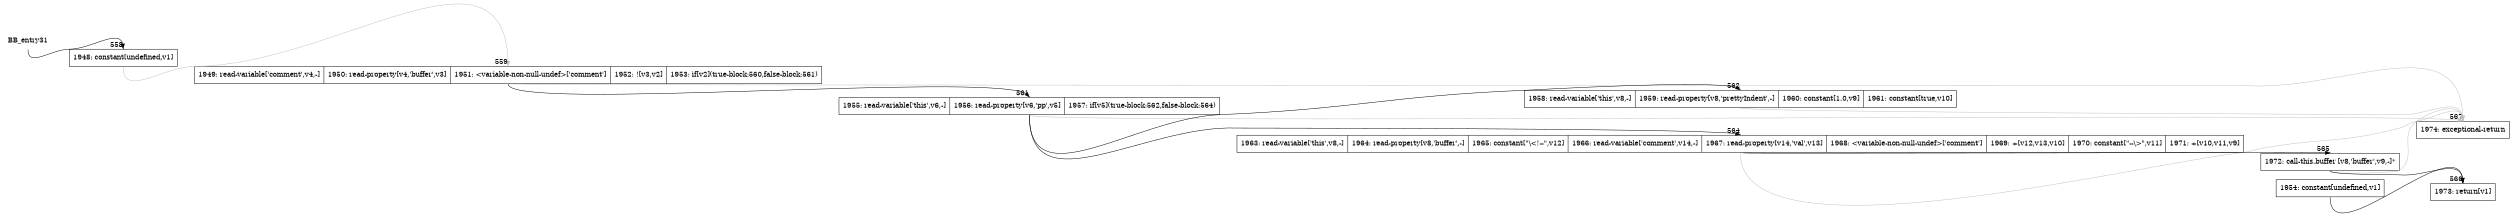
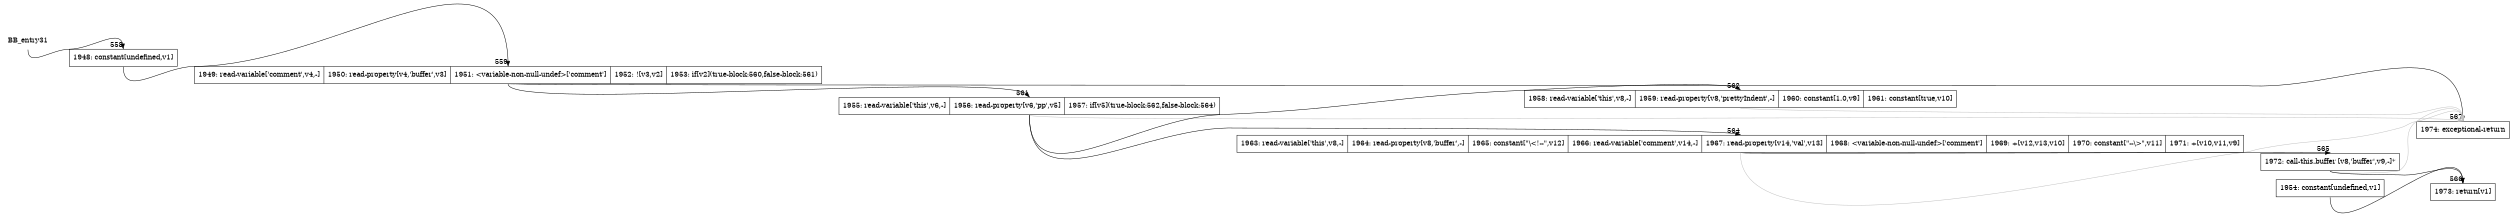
(329, 38) -> (329, 38)
(1500, 85) -> (1500, 85)
